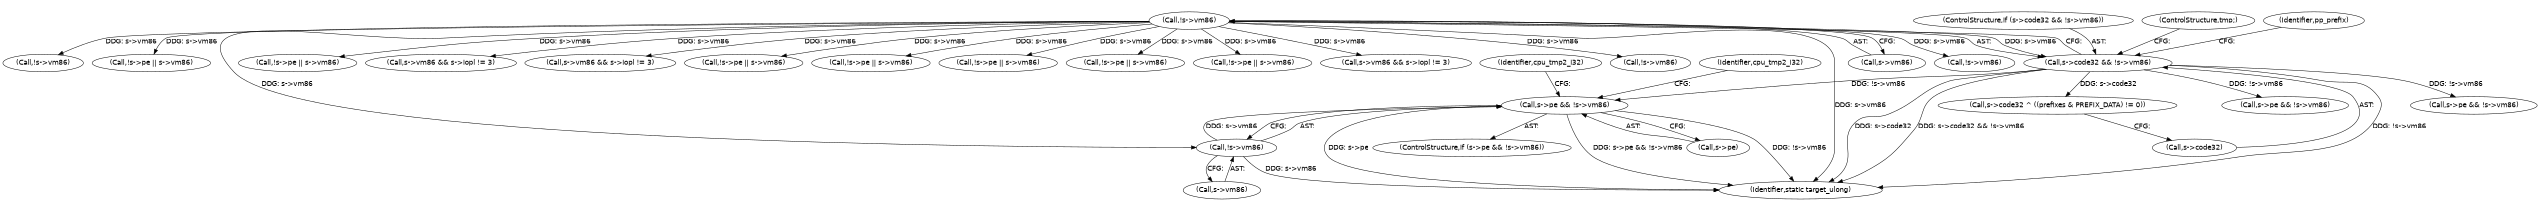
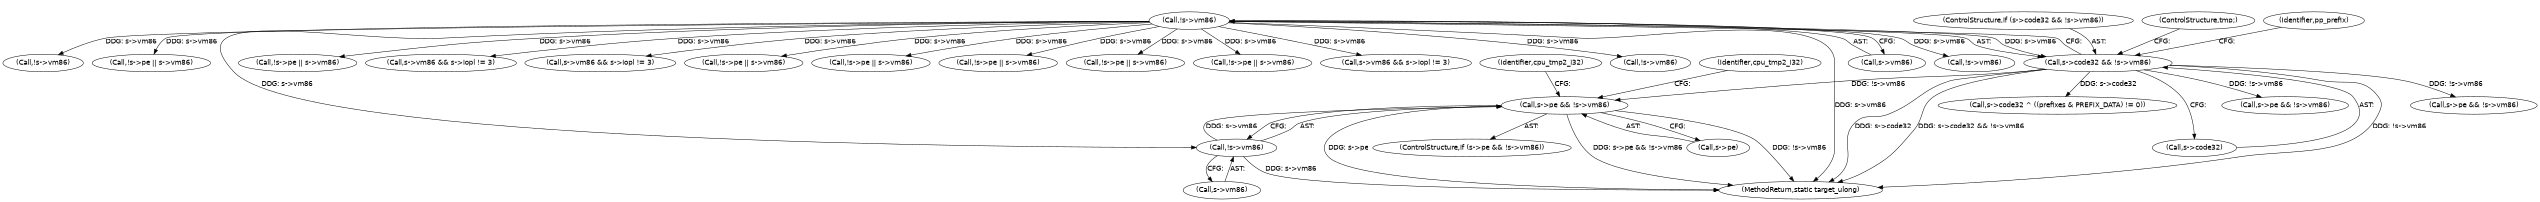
(2126, 127) -> (2177, 92)
(1801, 190) -> (1801, 190)
